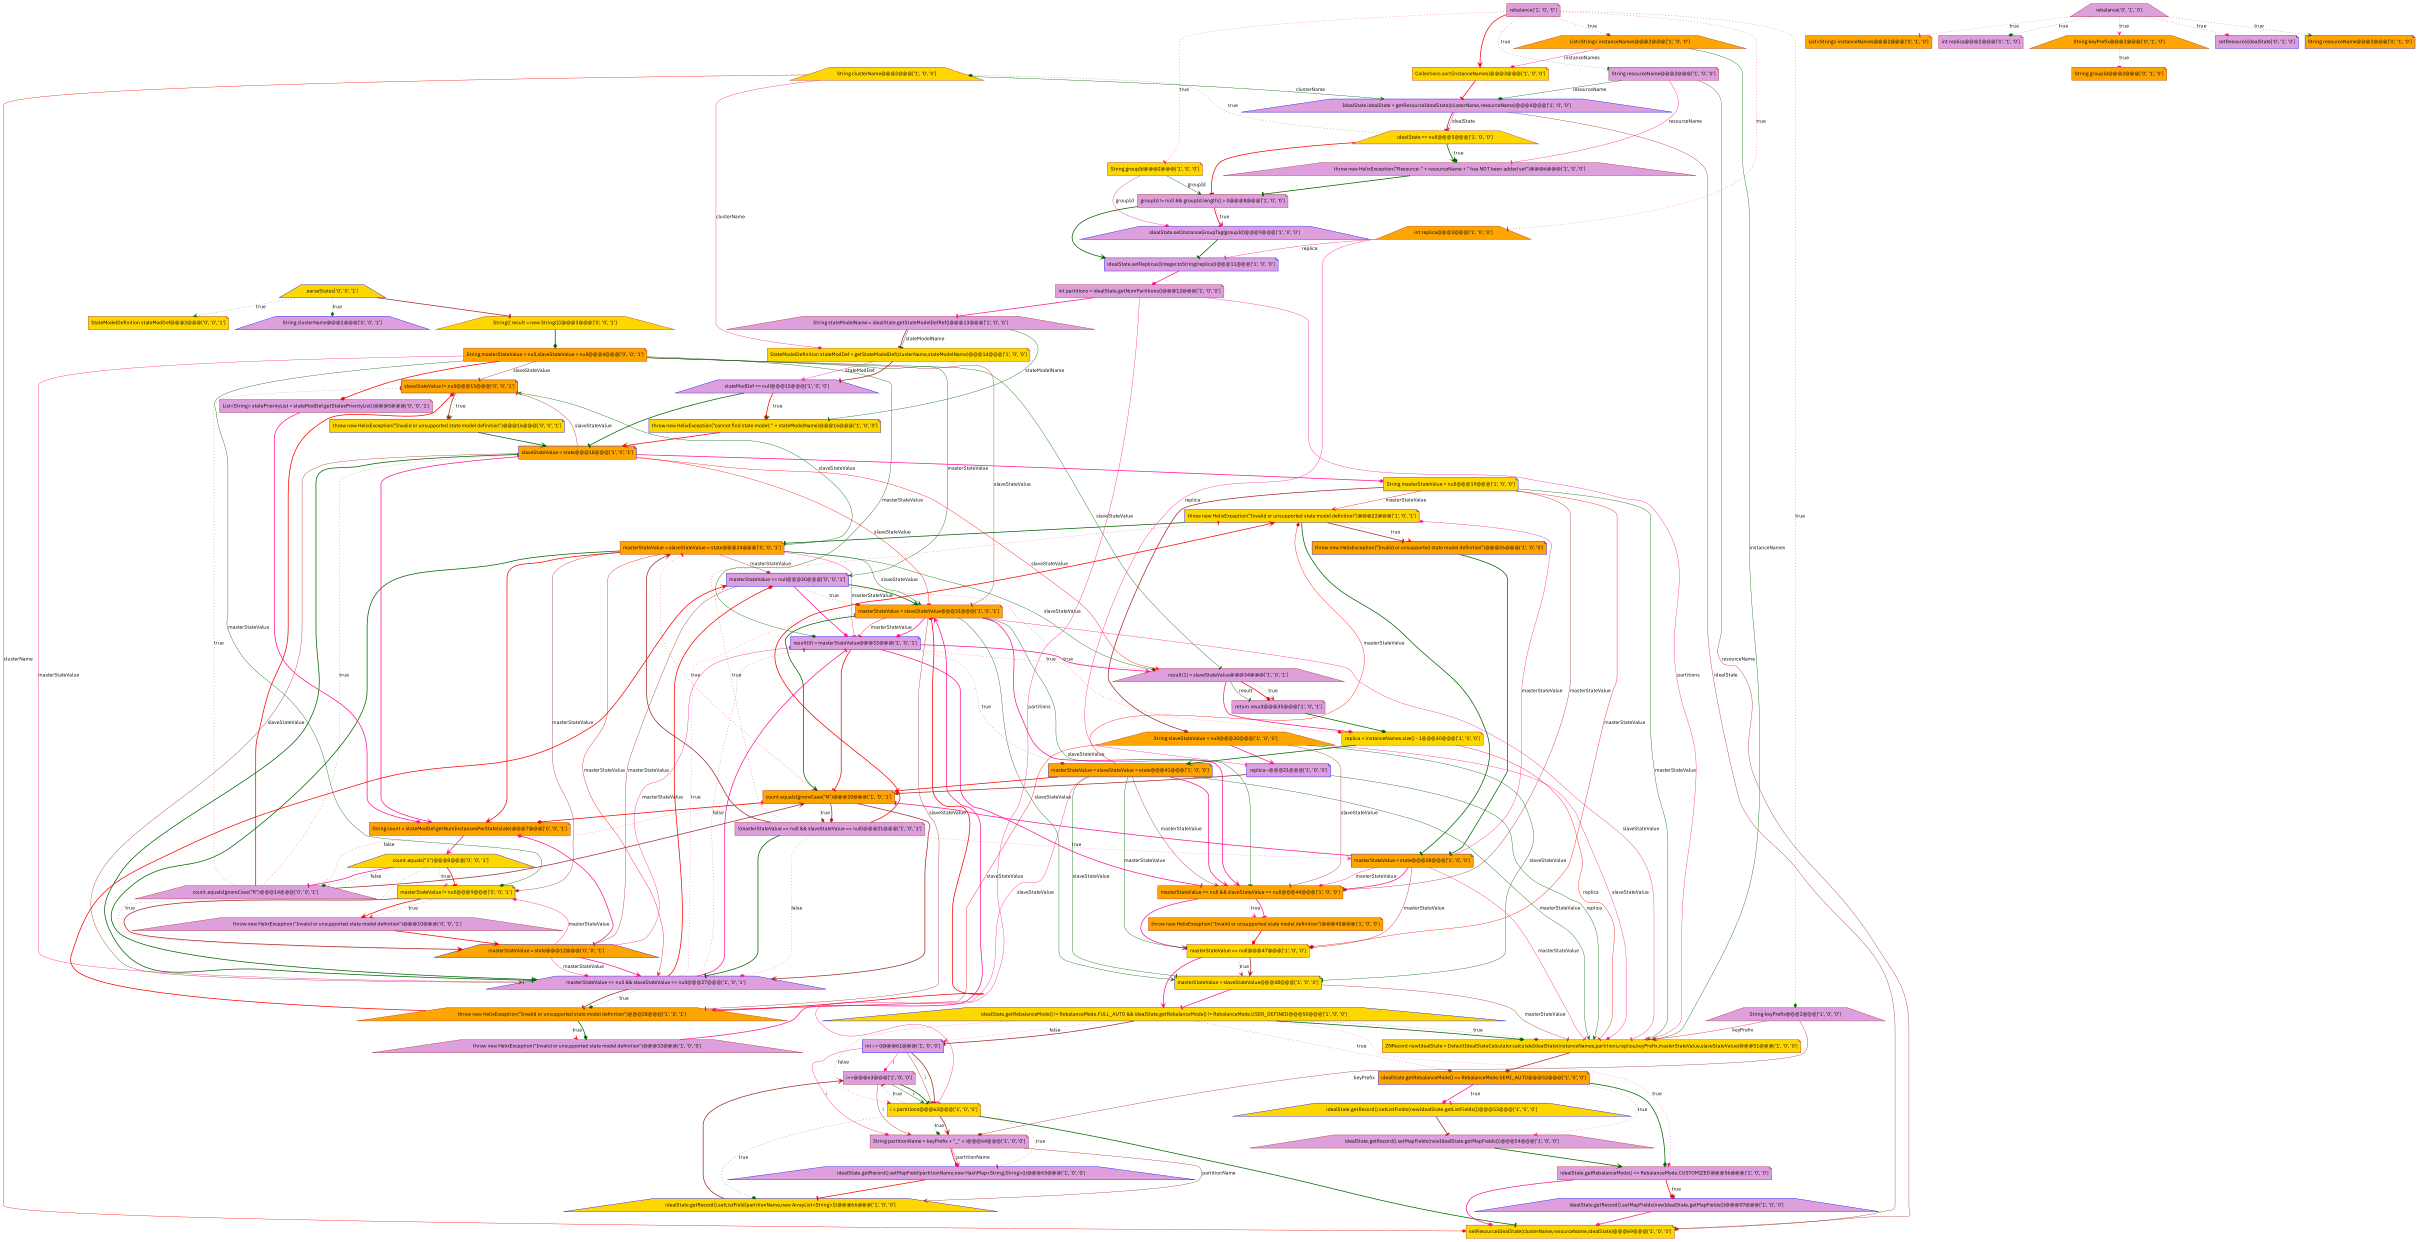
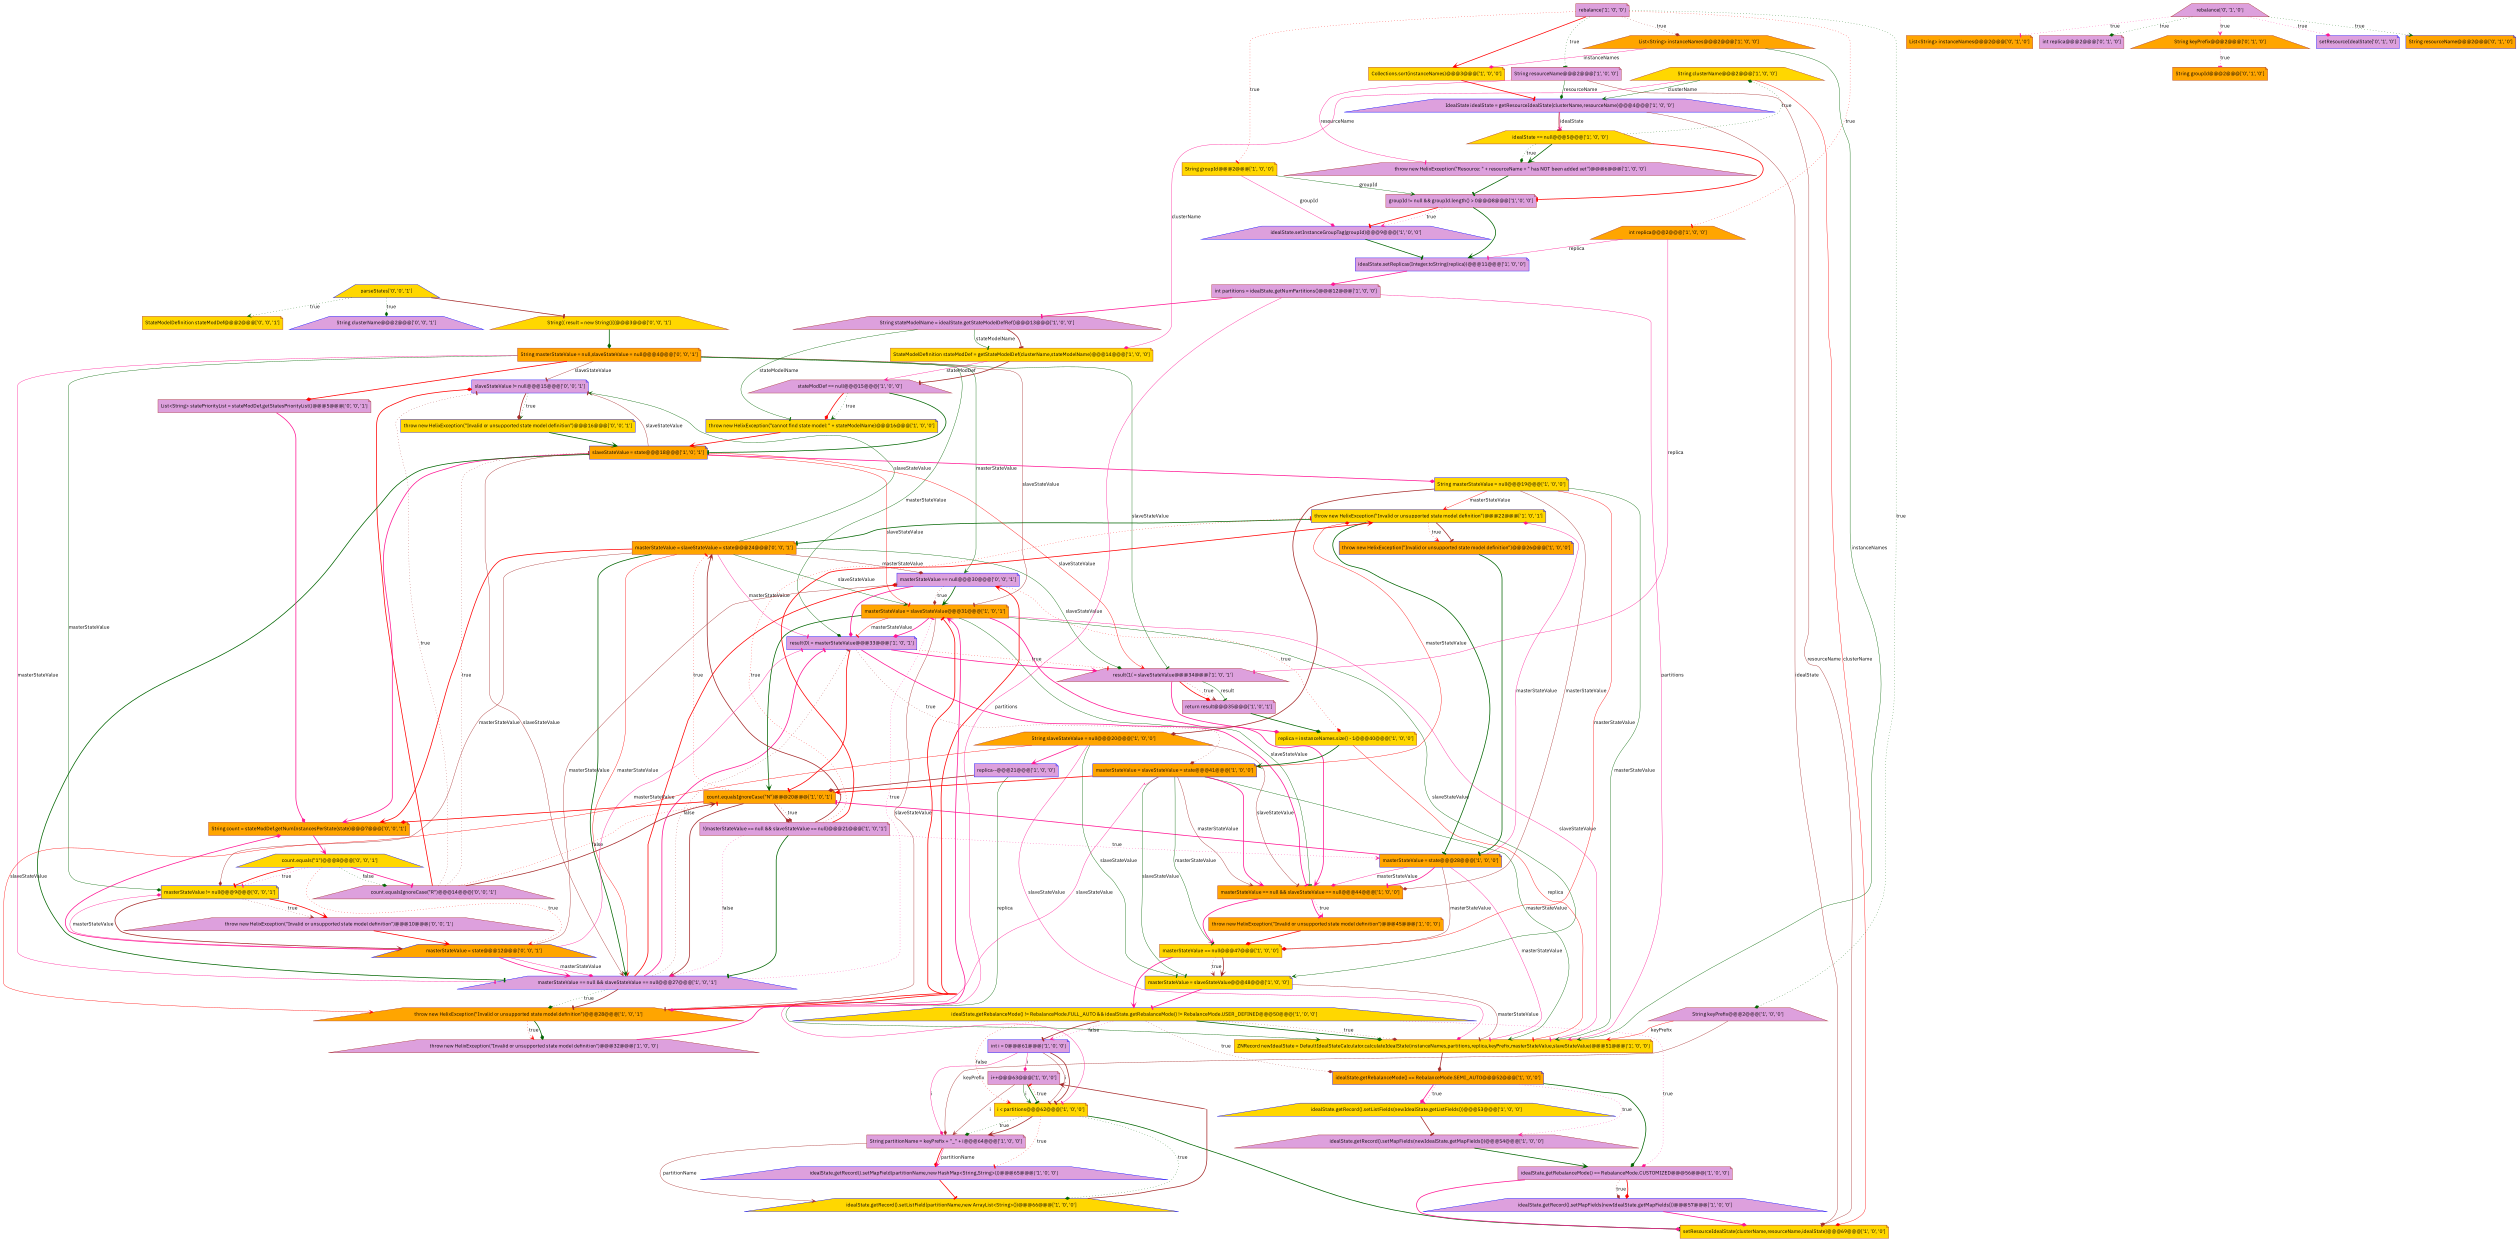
(460, 386) -> (530, 386)
(777, 386) -> (850, 386)
(1174, 506) -> (1629, 607)
(632, 753) -> (633, 693)
